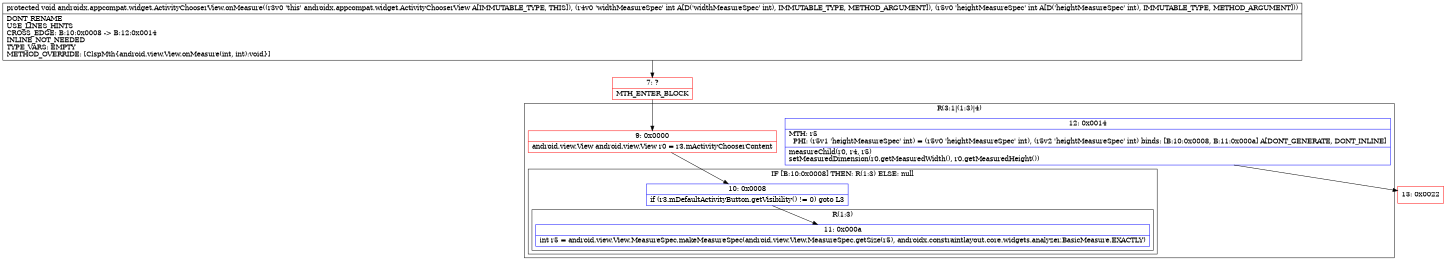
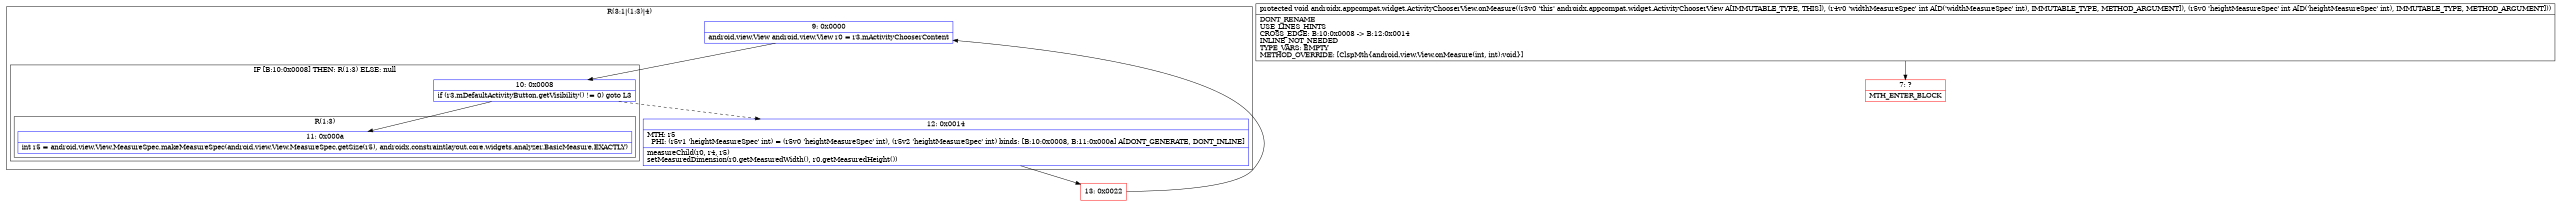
none -> (687, 110)
(652, 113) -> (1202, 86)
(652, 142) -> (829, 32)
